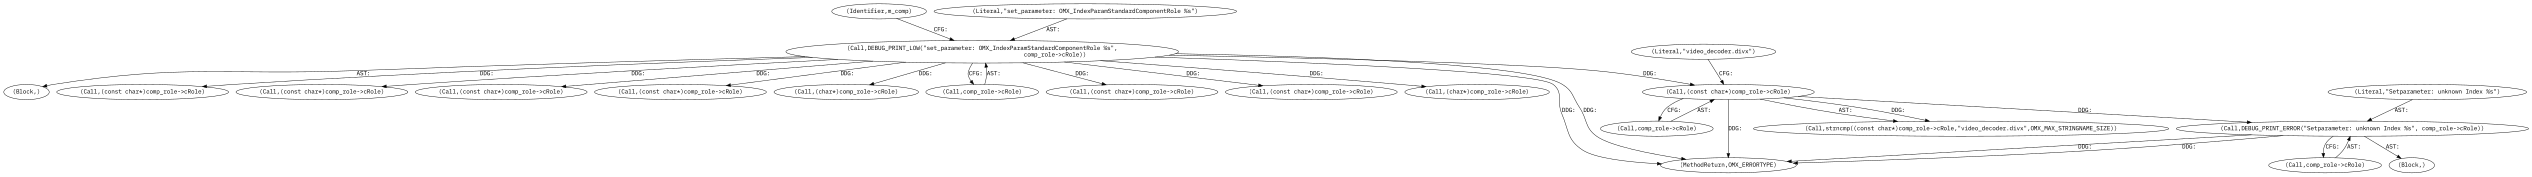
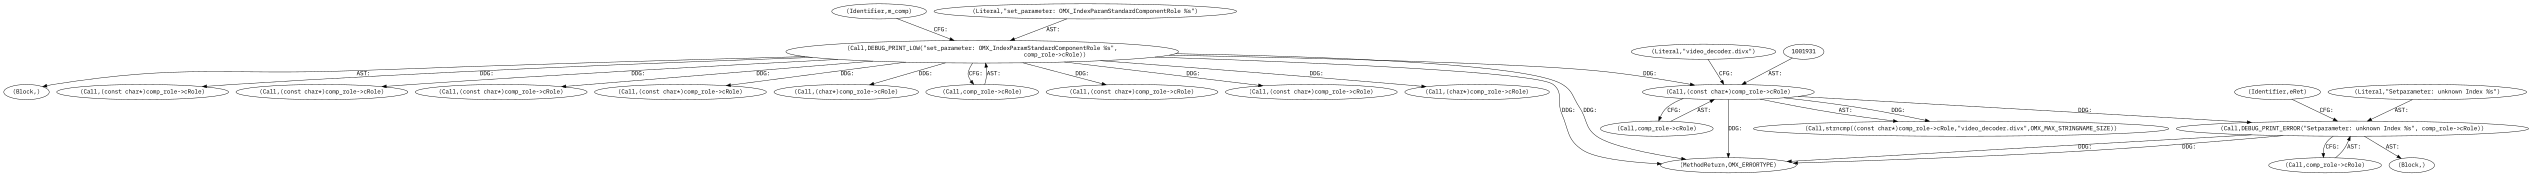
none -> (1804, 52)
none -> (2278, 92)
